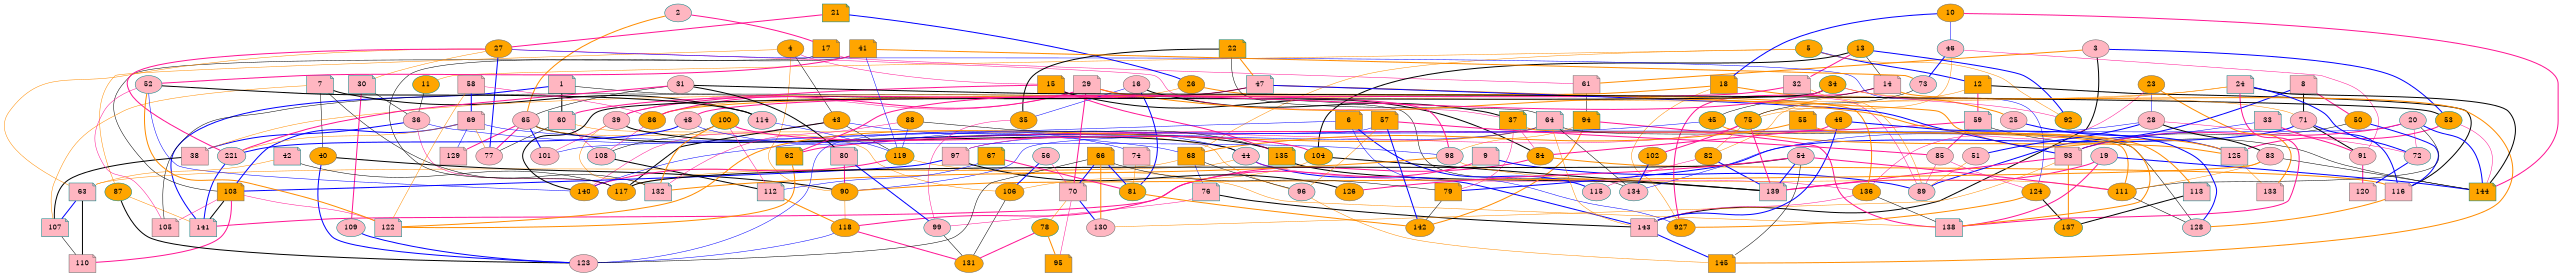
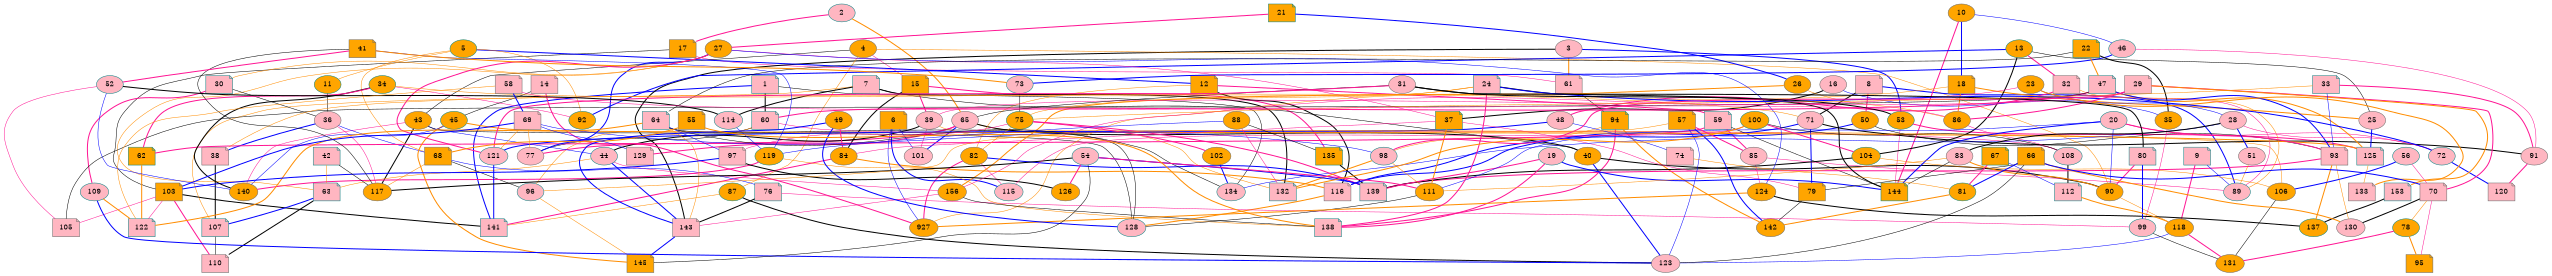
(1874, 67) -> (2211, 62)
(1909, 105) -> (1673, 103)
(868, 138) -> (805, 134)
(902, 138) -> (1278, 133)
(1157, 152) -> none
(232, 156) -> (494, 156)
(419, 158) -> (1114, 95)
(750, 160) -> (1374, 135)
(1715, 174) -> (2215, 172)
(231, 180) -> (115, 207)
(2308, 181) -> (1766, 130)
none -> (932, 185)
(1866, 192) -> (952, 192)
(2197, 192) -> (2398, 192)
(1087, 210) -> (2391, 211)
(2458, 220) -> (480, 239)
